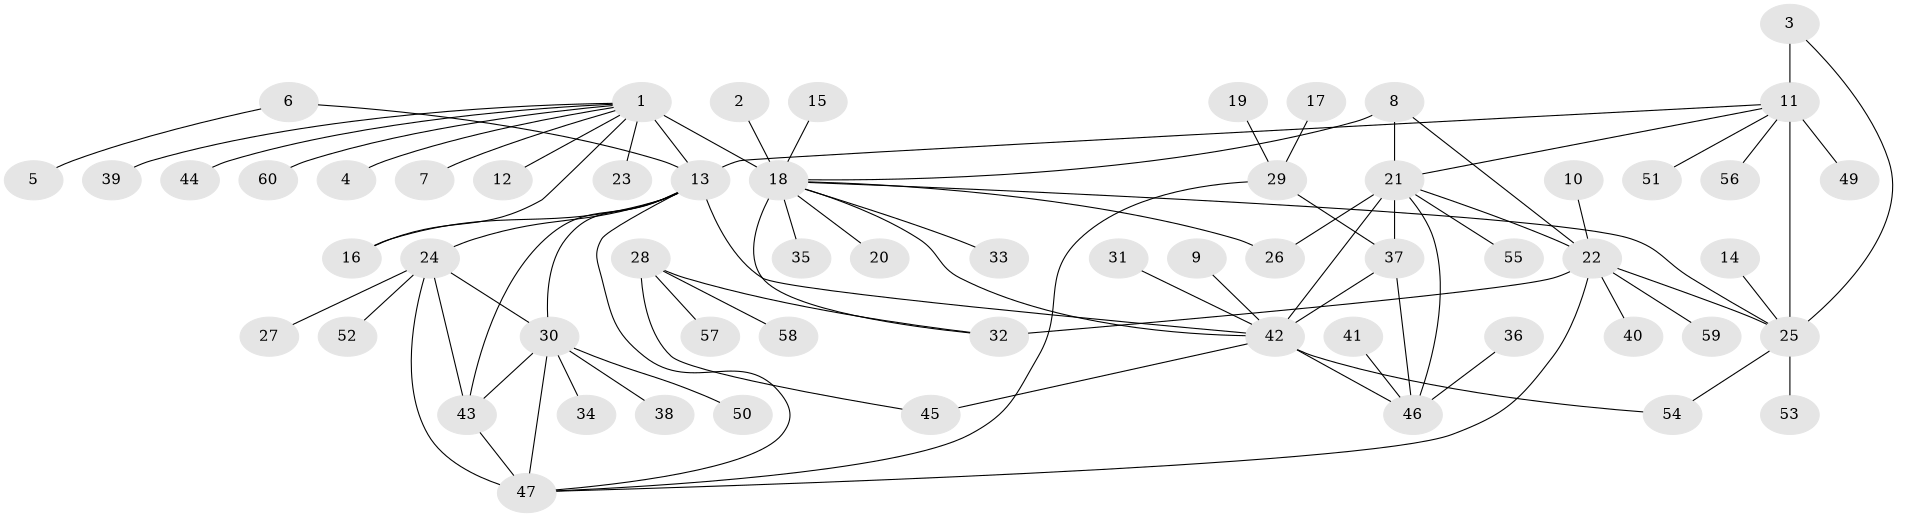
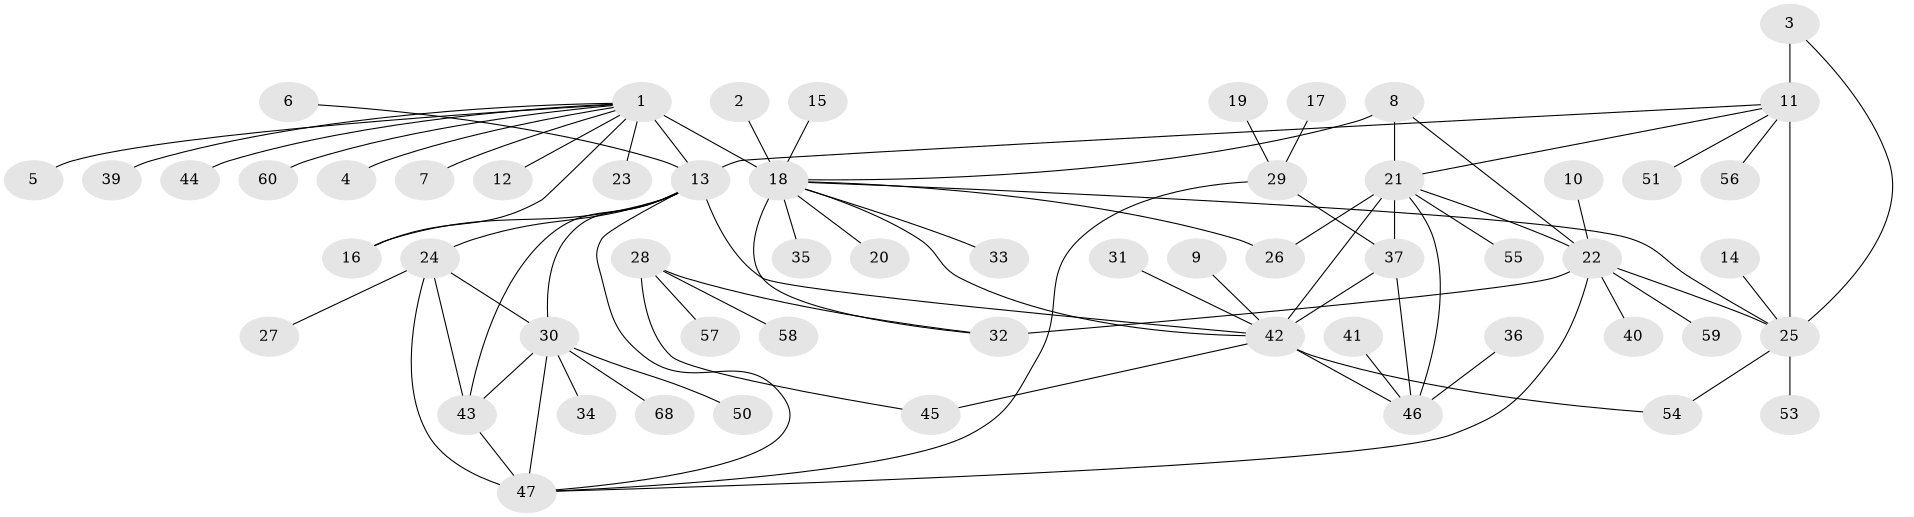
(158, 134) -> (221, 137)
(1850, 180) -> none
(348, 337) -> none
(665, 415) -> (665, 415)
